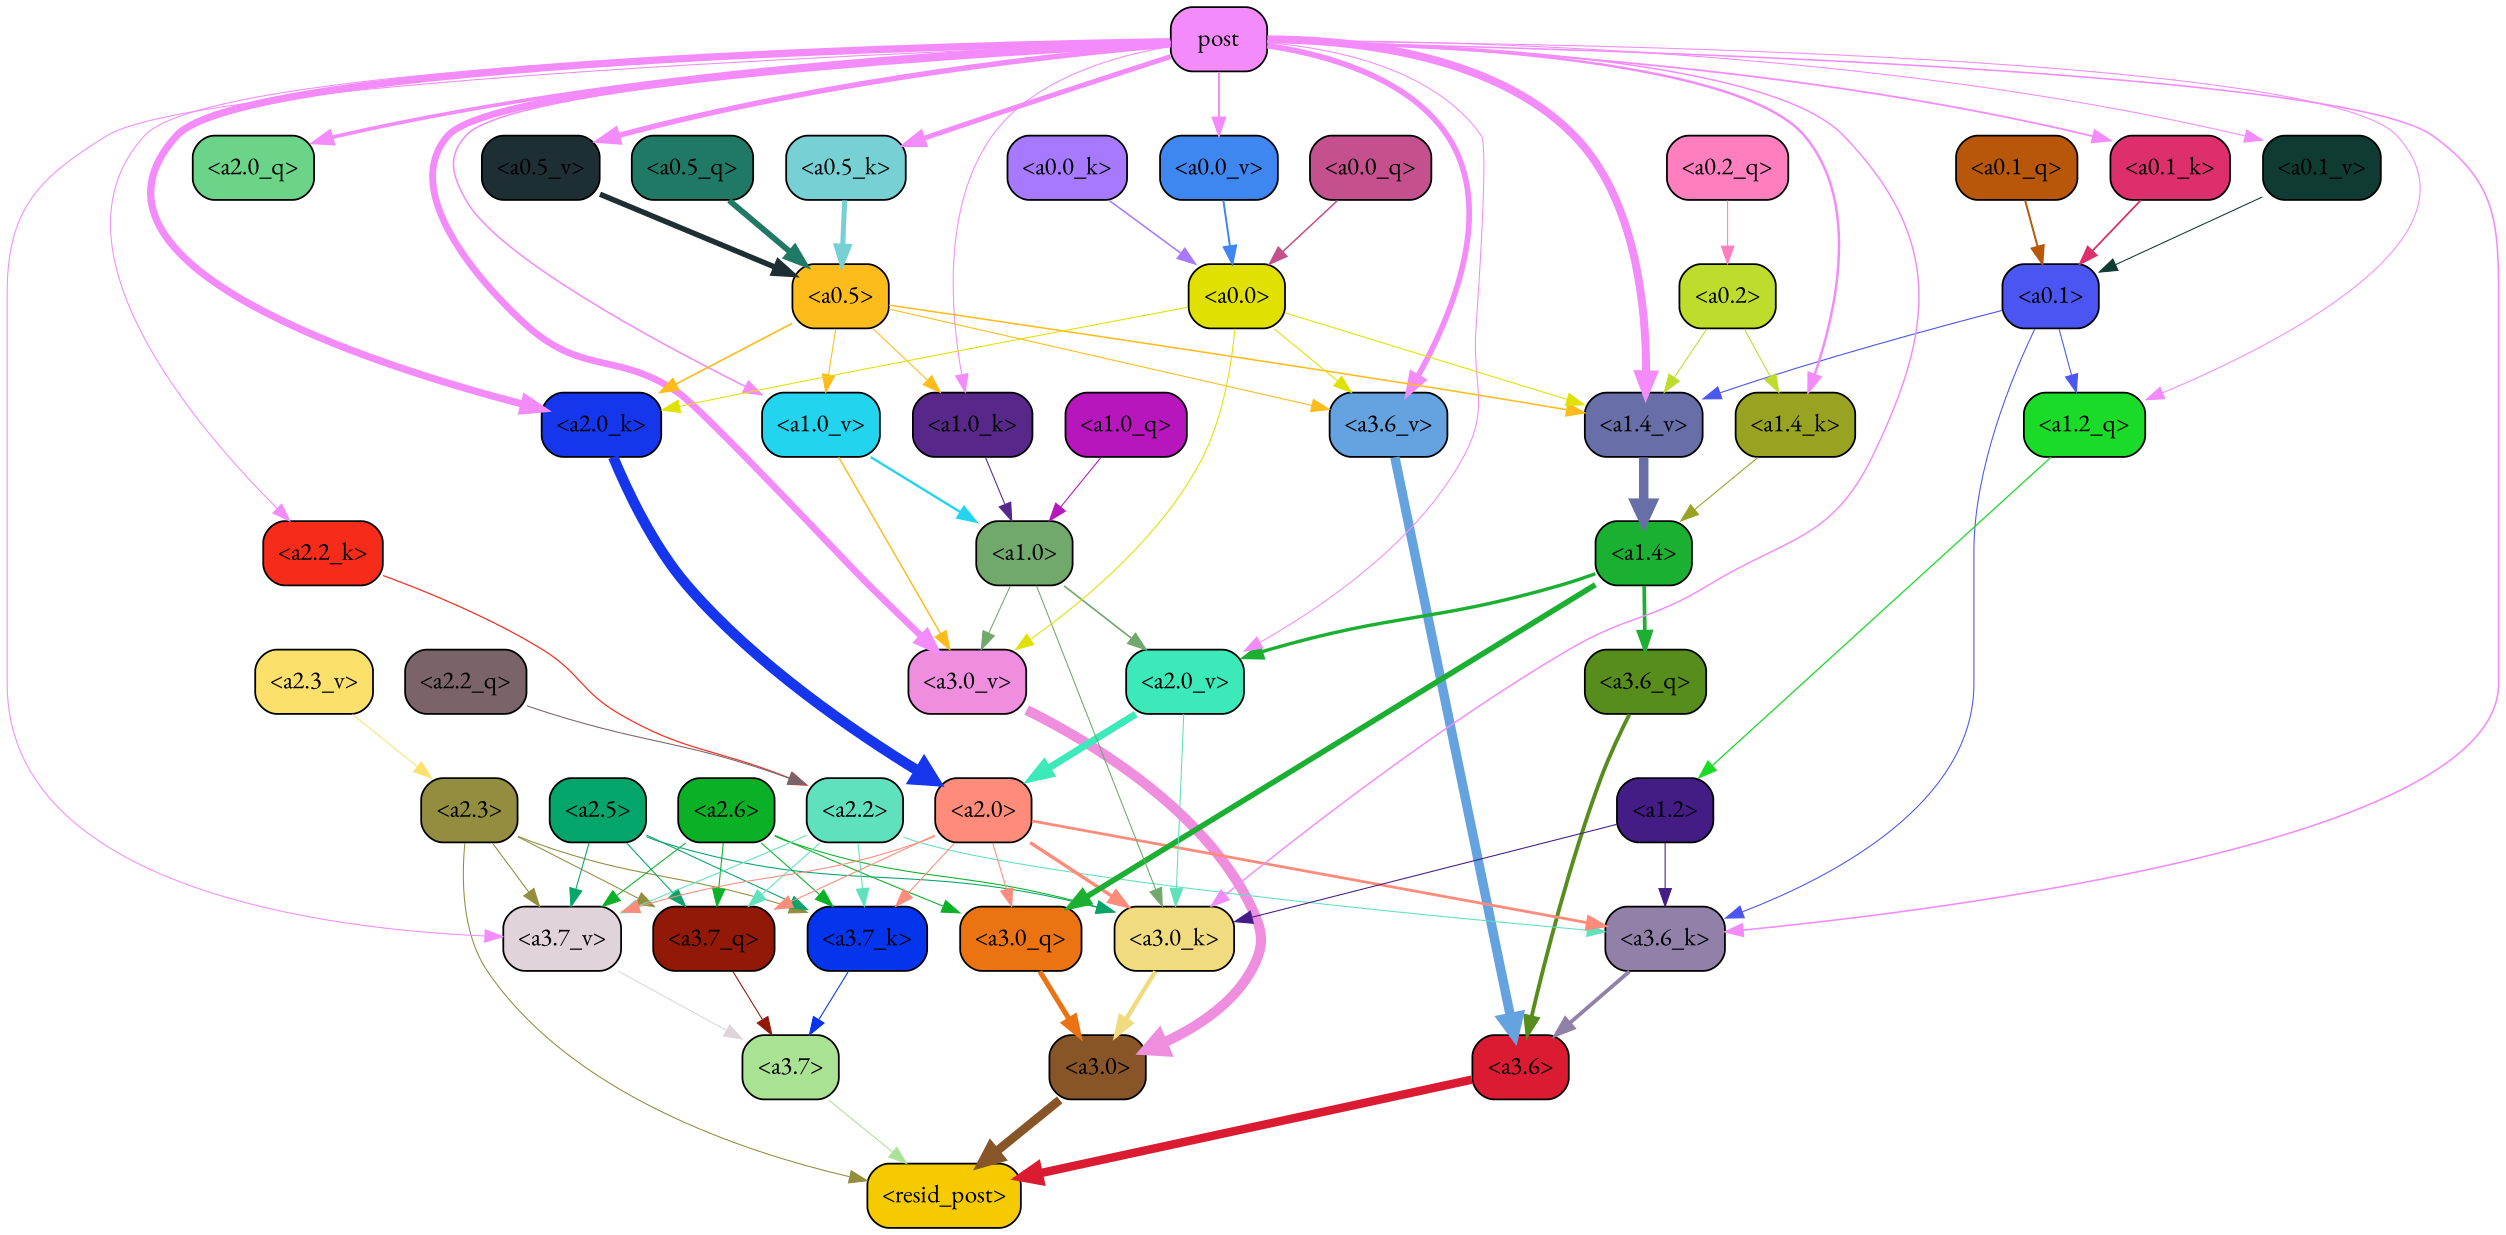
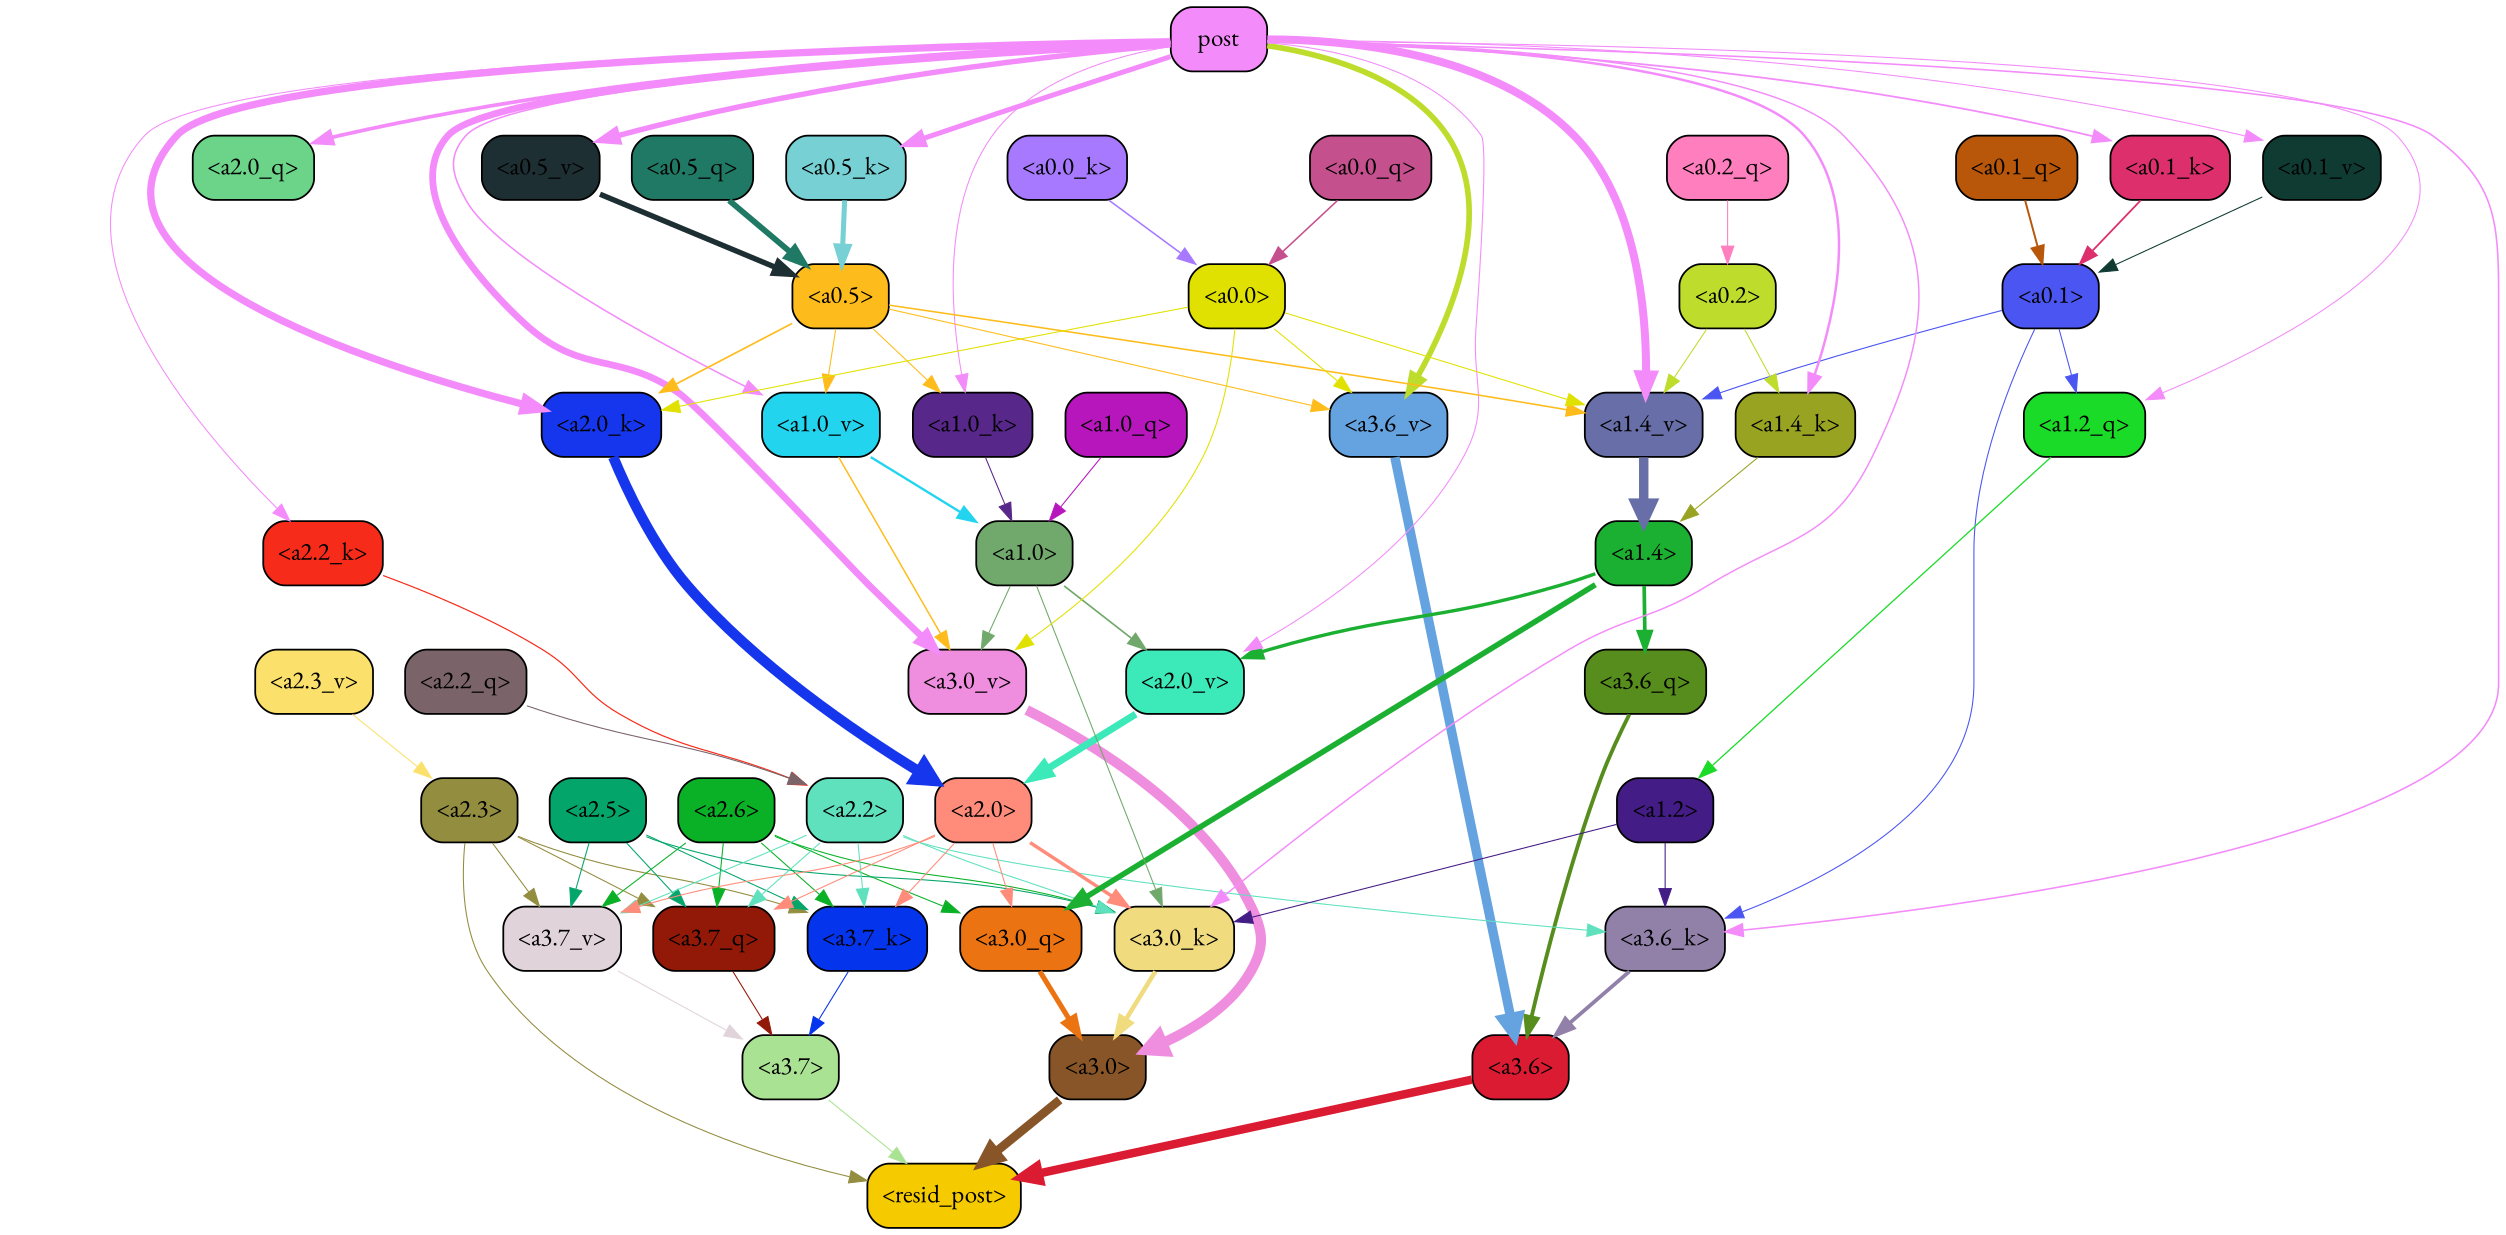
(1458, 157) -> (1458, 157)
(62, 167) -> none
(1219, 168) -> none
(1180, 797) -> (999, 873)
(1309, 872) -> none
